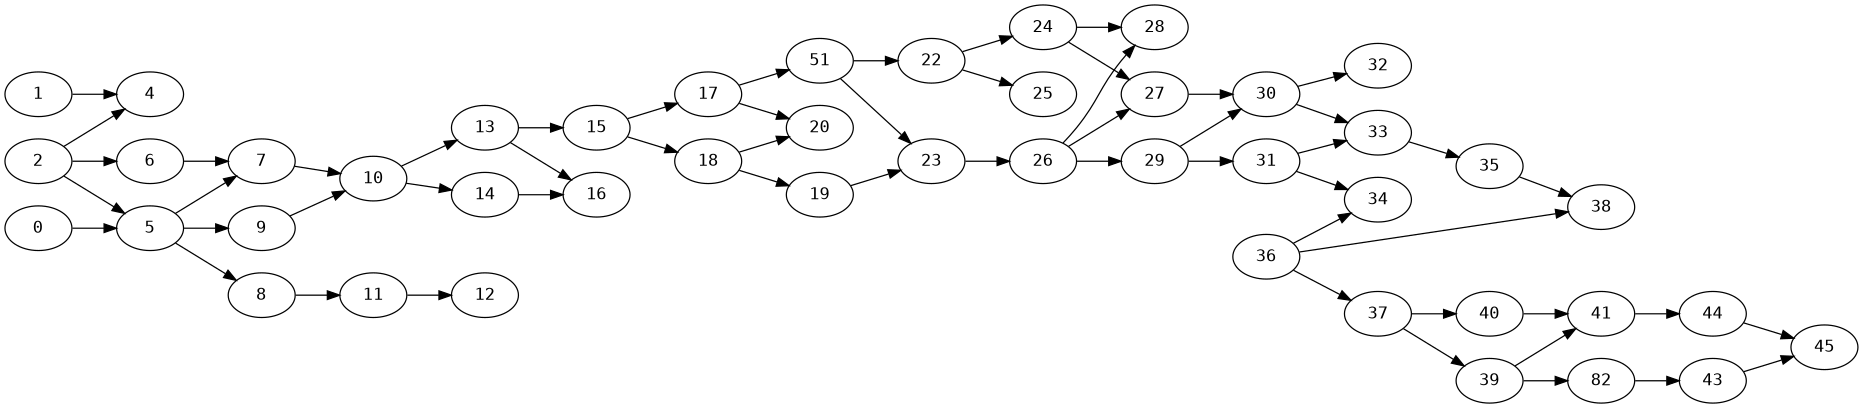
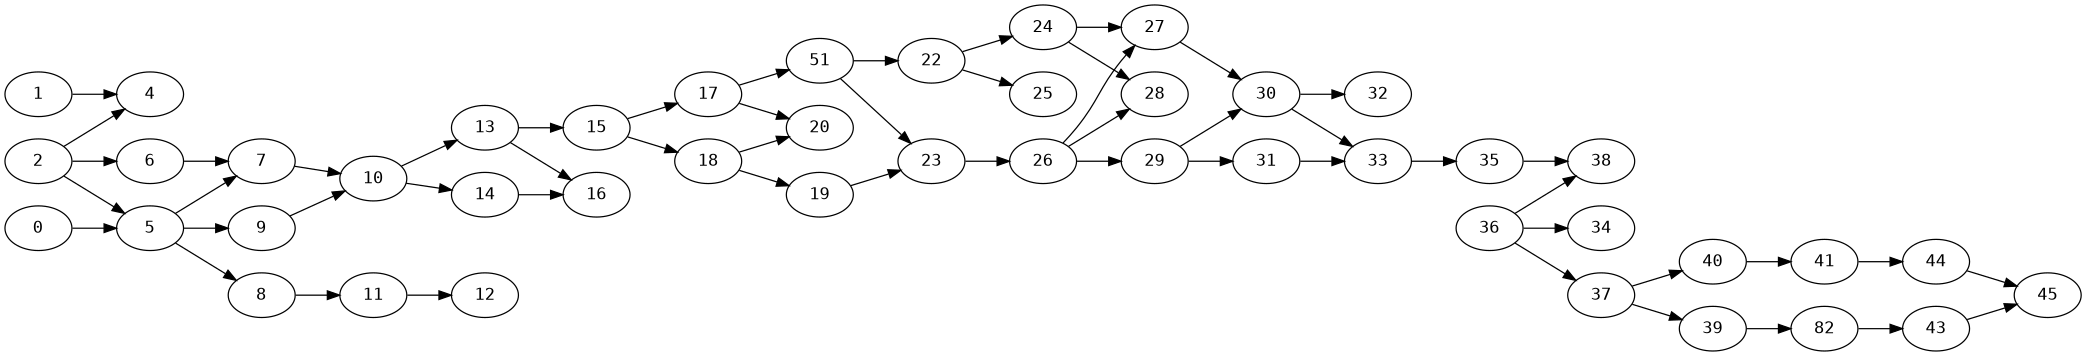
(1316, 178) -> none
(1540, 351) -> none
